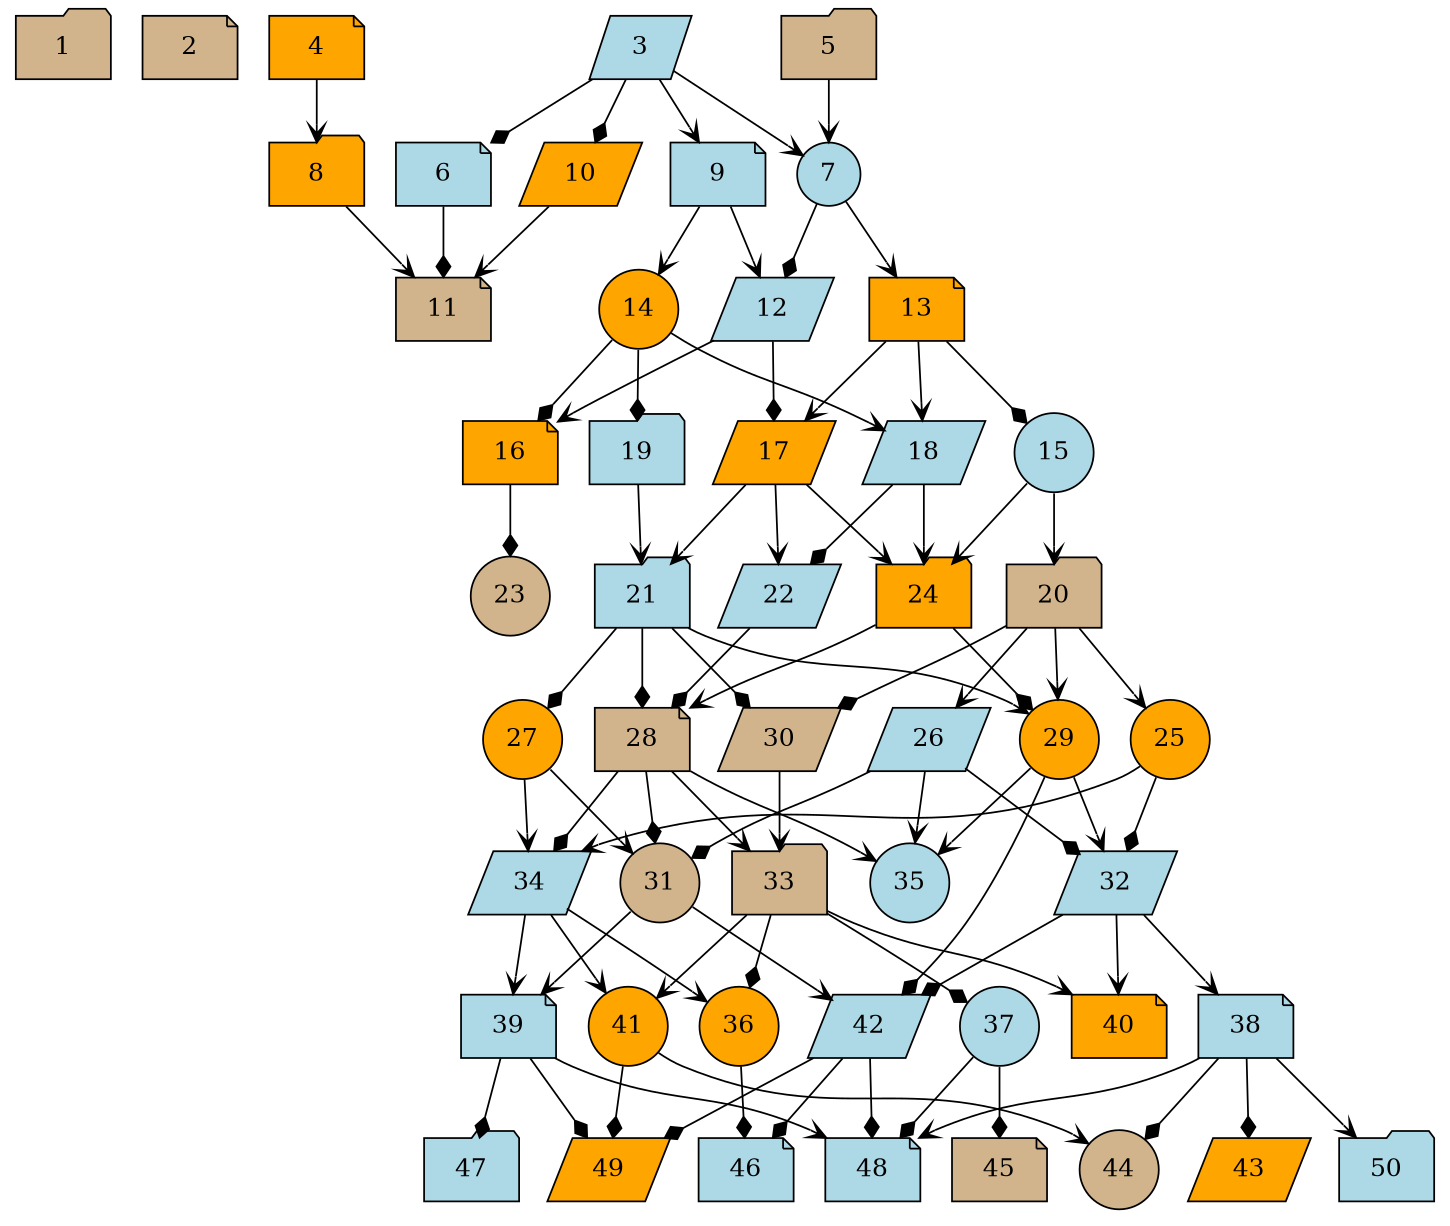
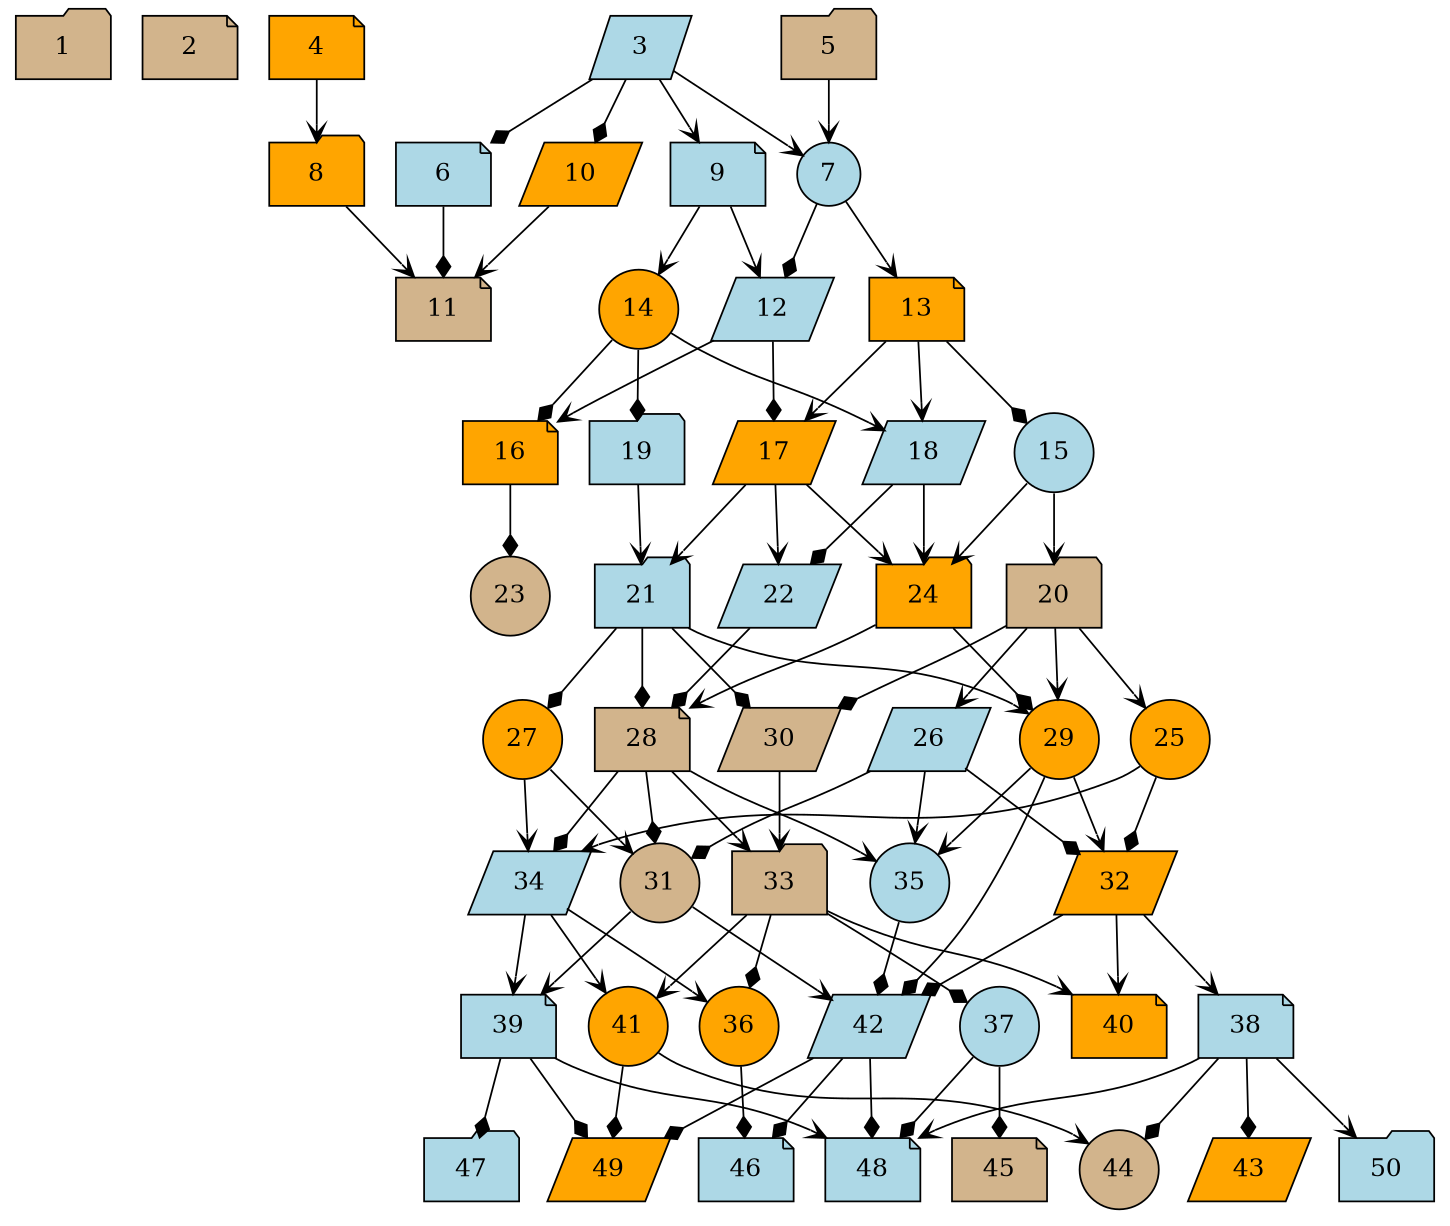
(1116, 883) -> (1116, 883)
none -> (891, 948)
